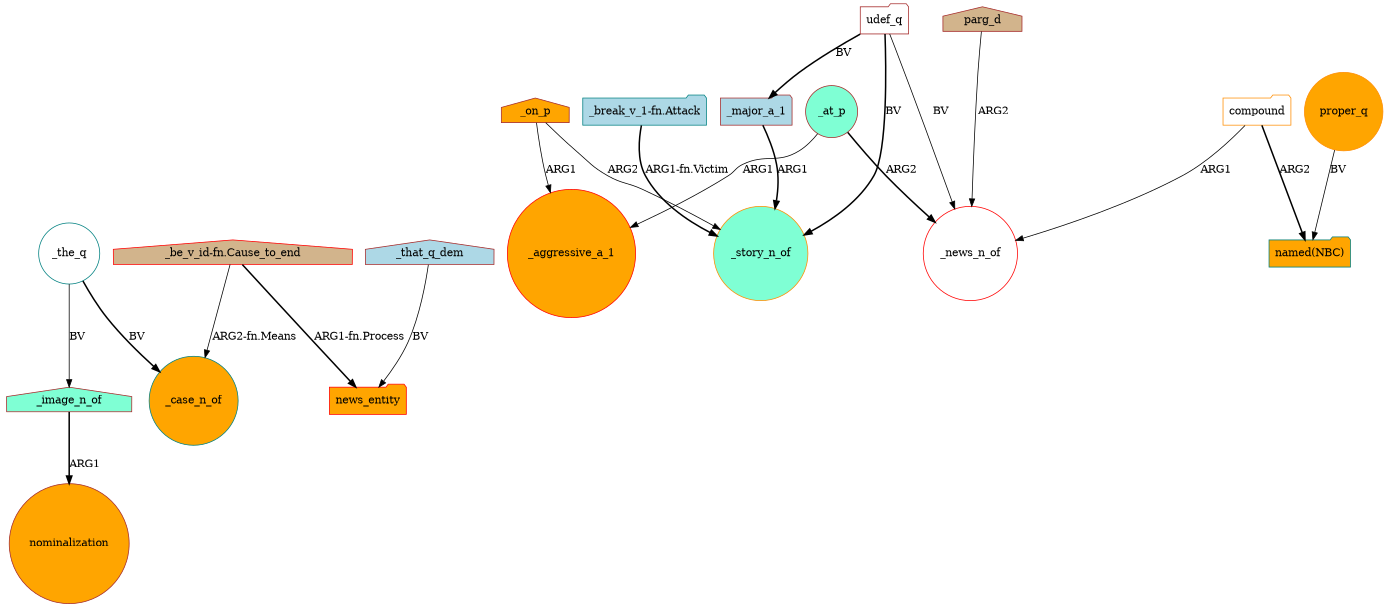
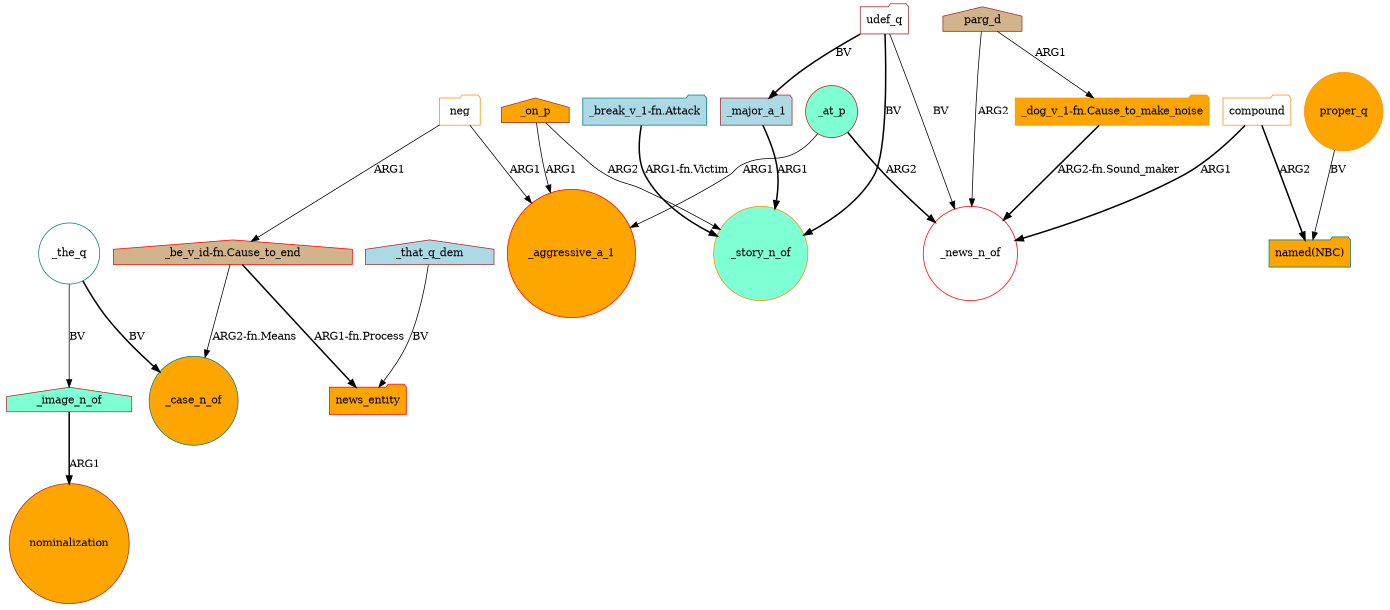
none -> (460, 112)
none -> (1112, 112)
(1141, 195) -> (1141, 195)
